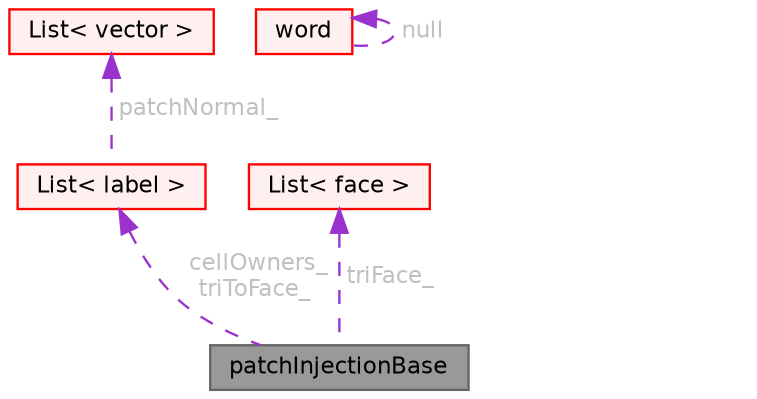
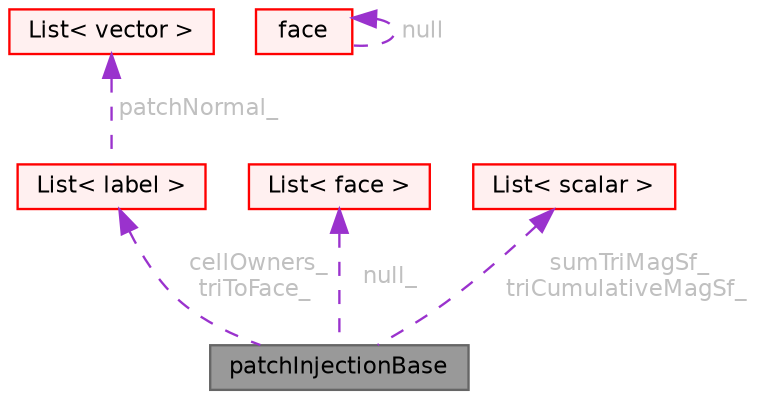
(304, 32) -> (304, 32)
none -> (574, 187)
(388, 277) -> (388, 277)
